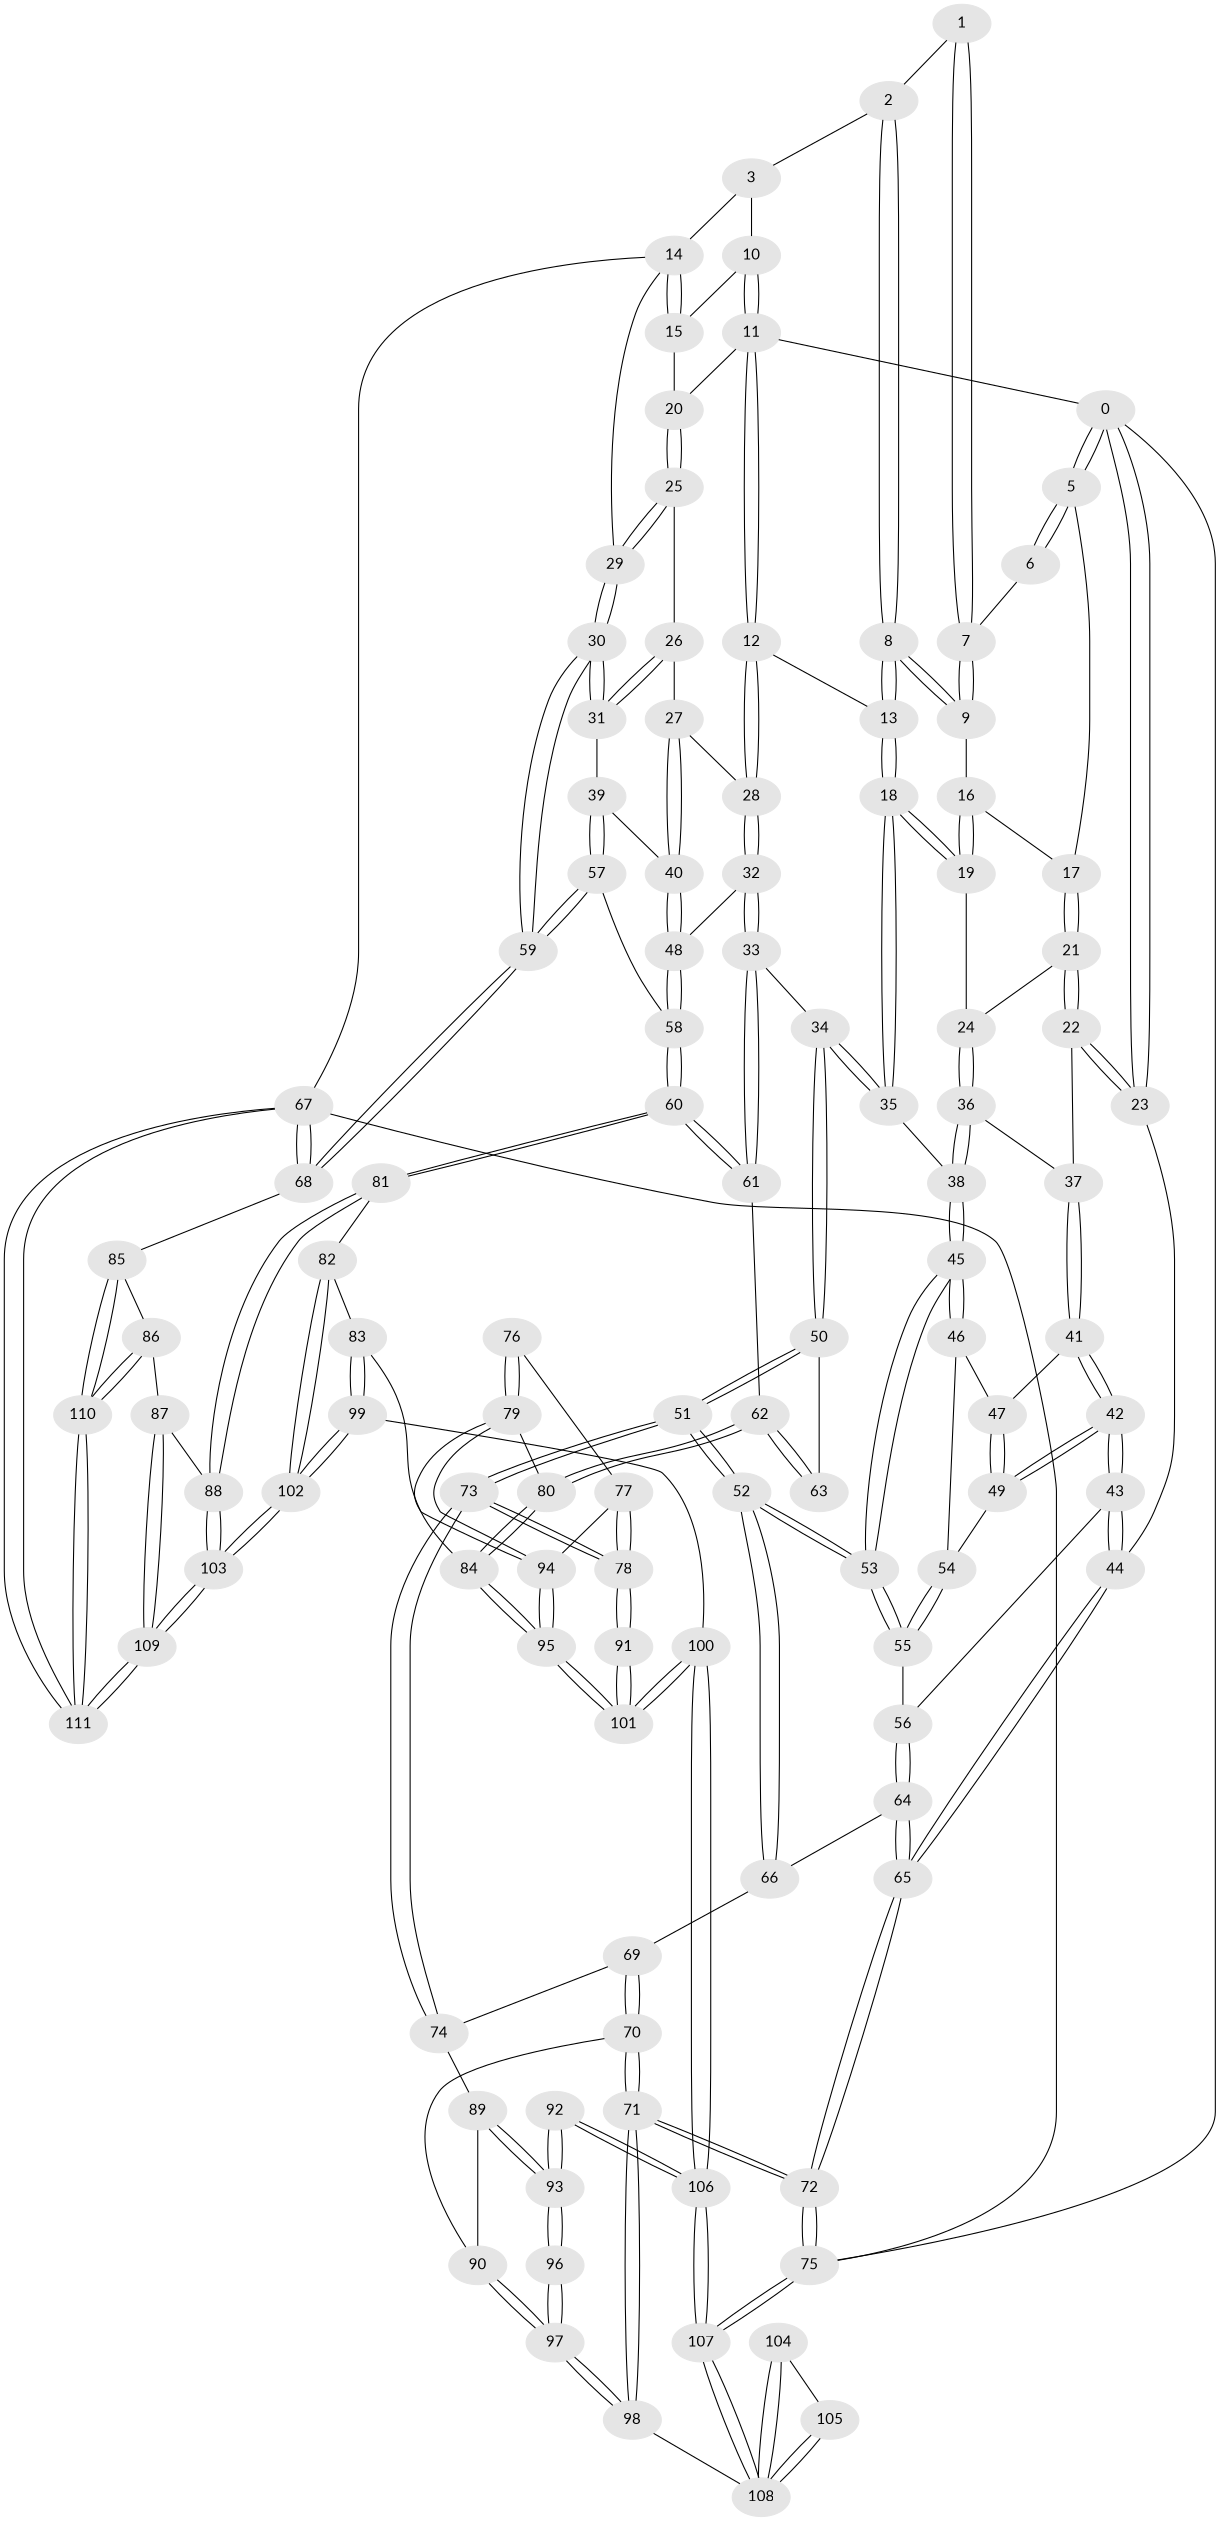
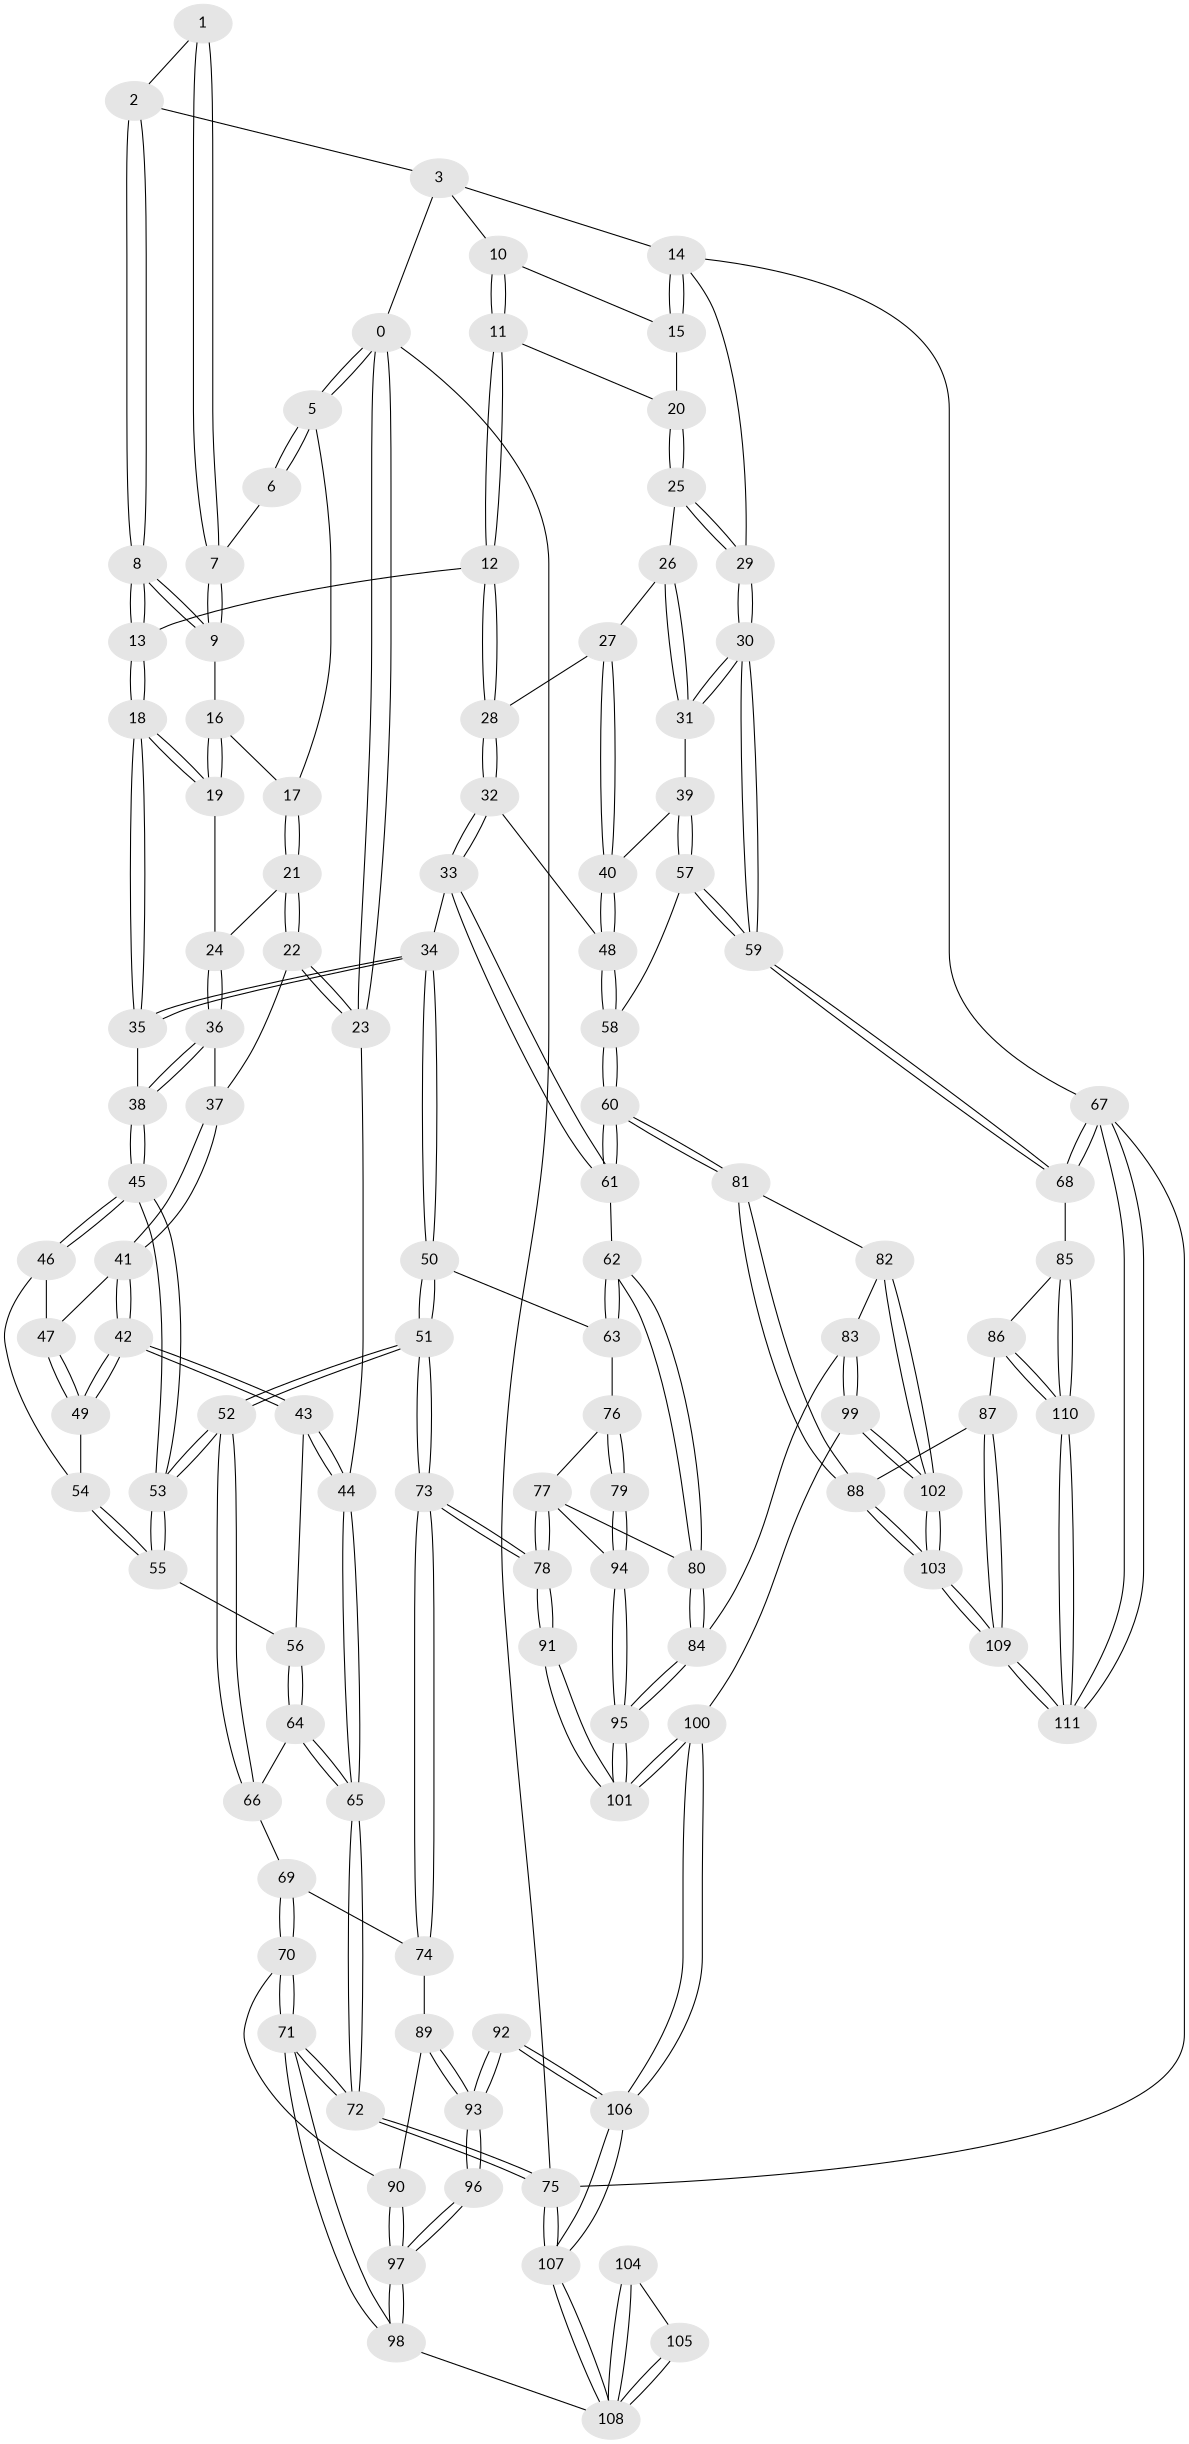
(929, 371) -> (410, 255)
none -> (612, 1376)
(529, 1454) -> (620, 1531)
